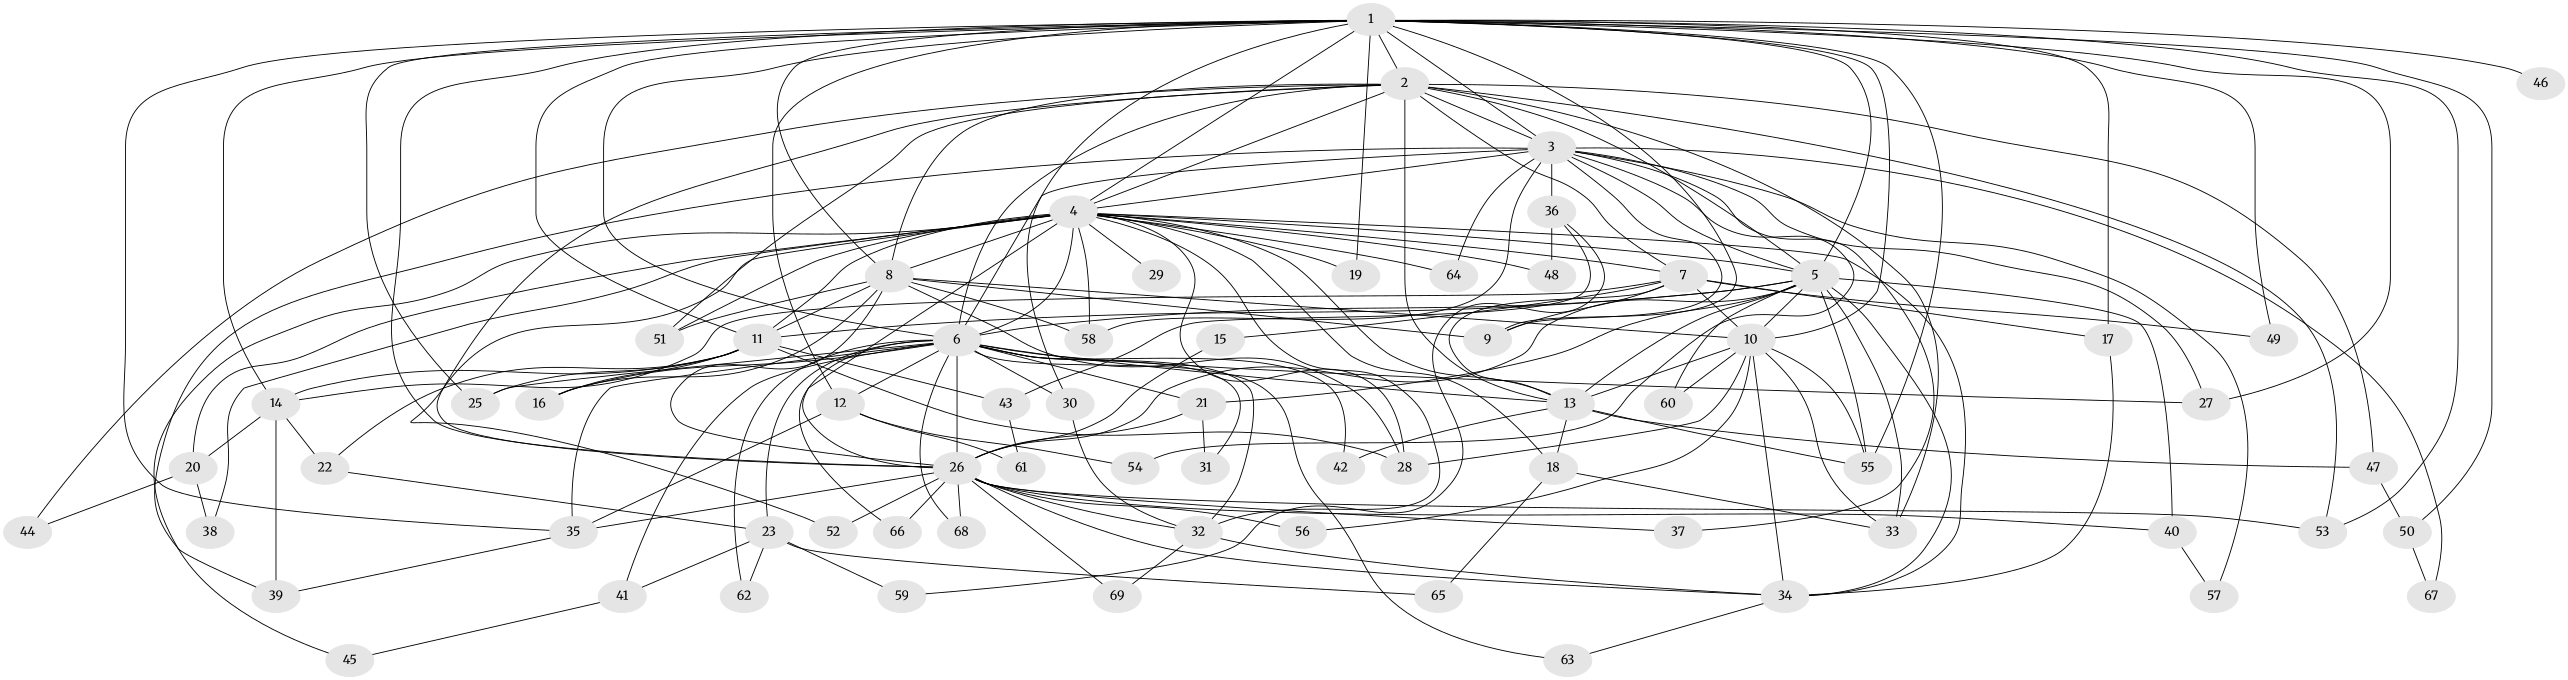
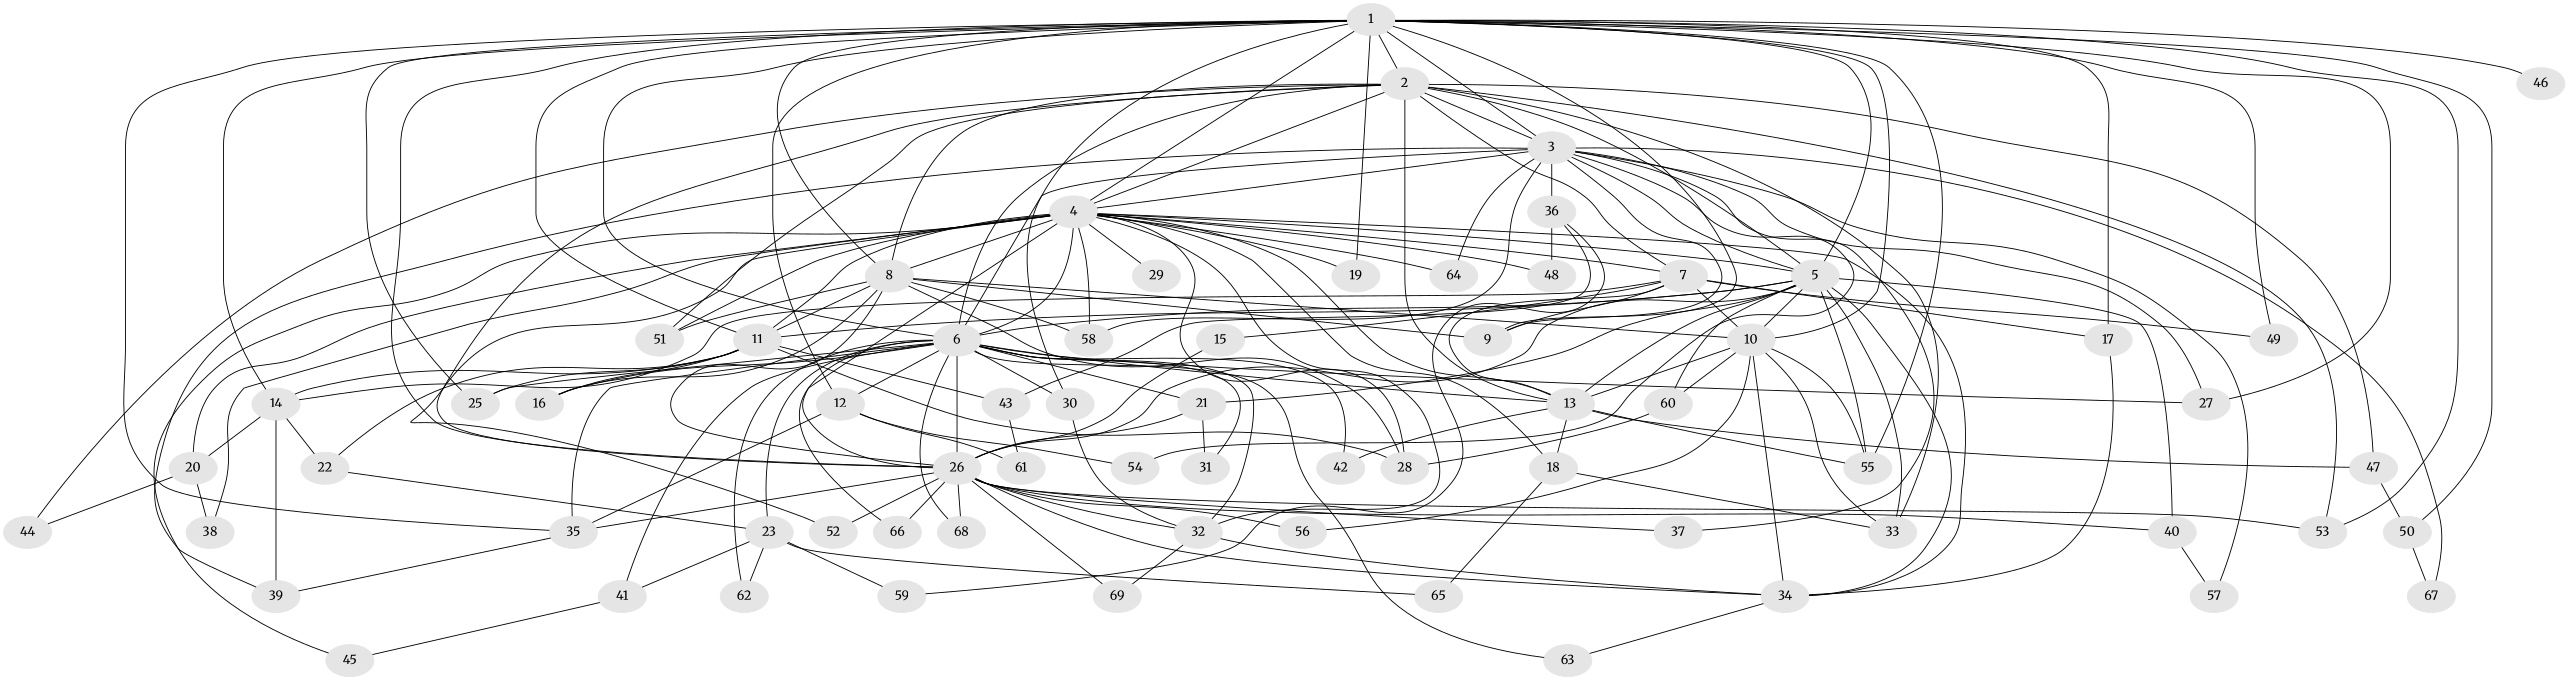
(1604, 439) -> (1545, 443)
